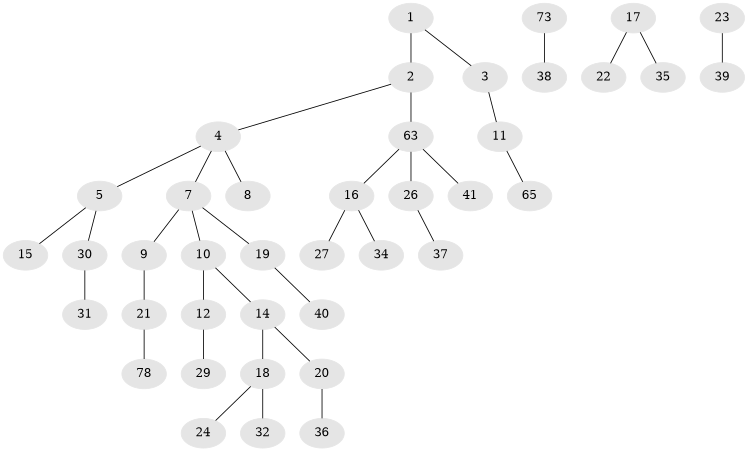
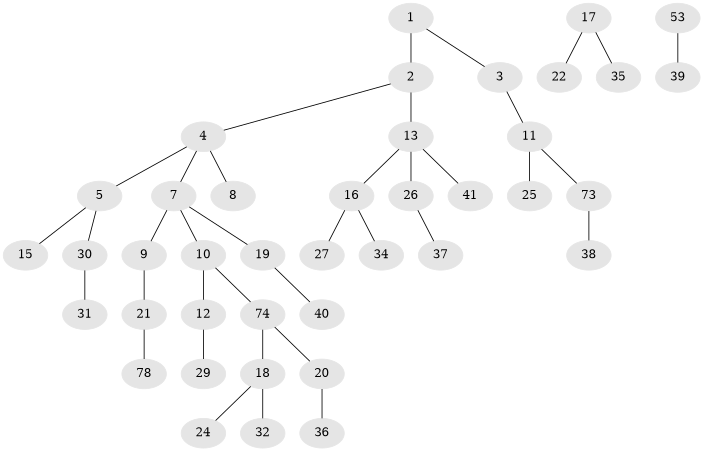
(722, 18) -> (678, 18)
(411, 137) -> (411, 137)
none -> (559, 166)
(530, 196) -> (530, 196)
(263, 315) -> (263, 315)
